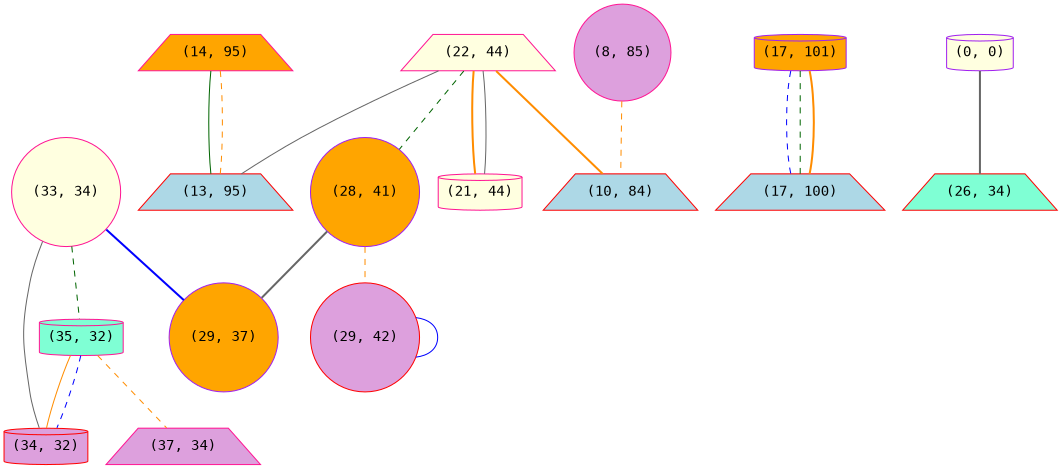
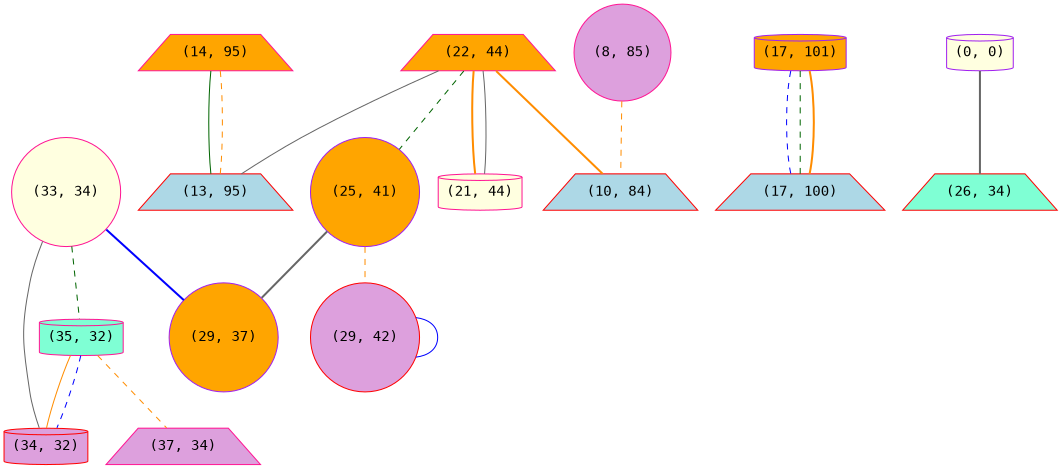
(478, 53) -> (478, 53)
(365, 192) -> (365, 192)
